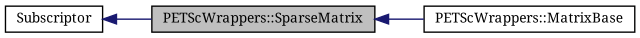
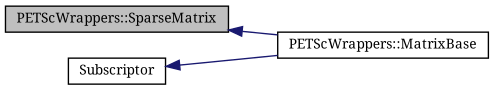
(134, 19) -> (229, 60)
